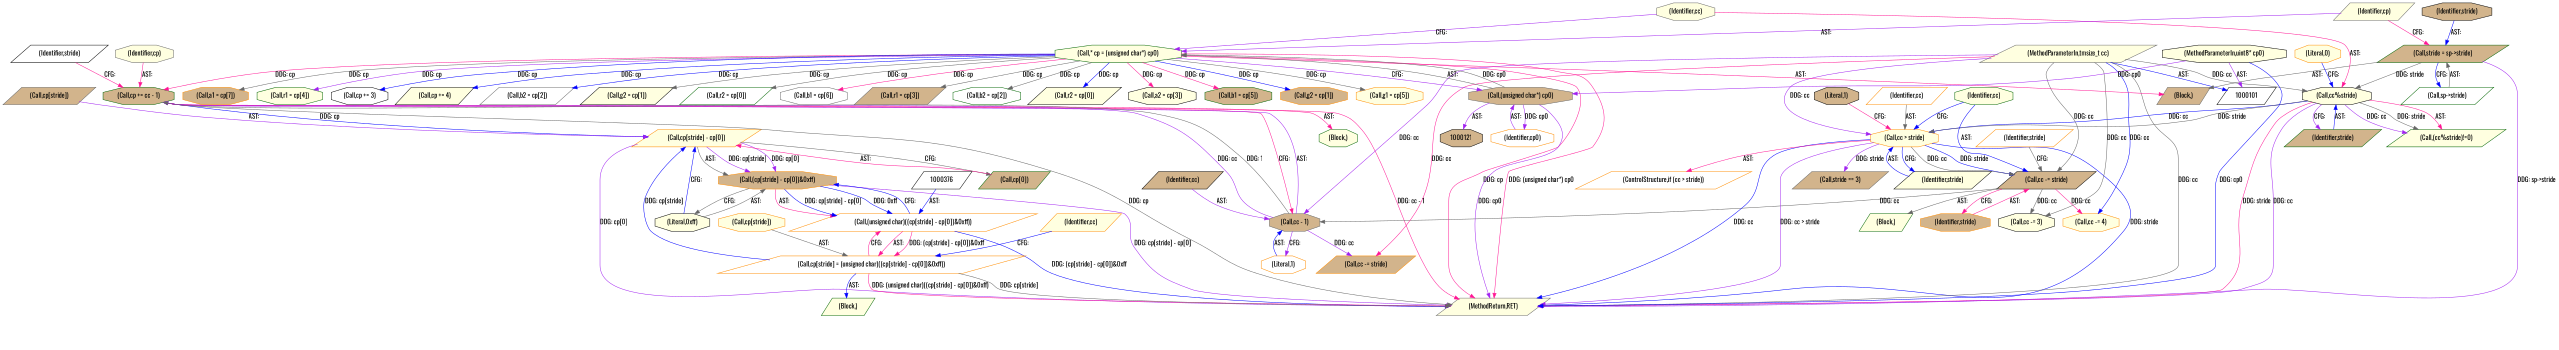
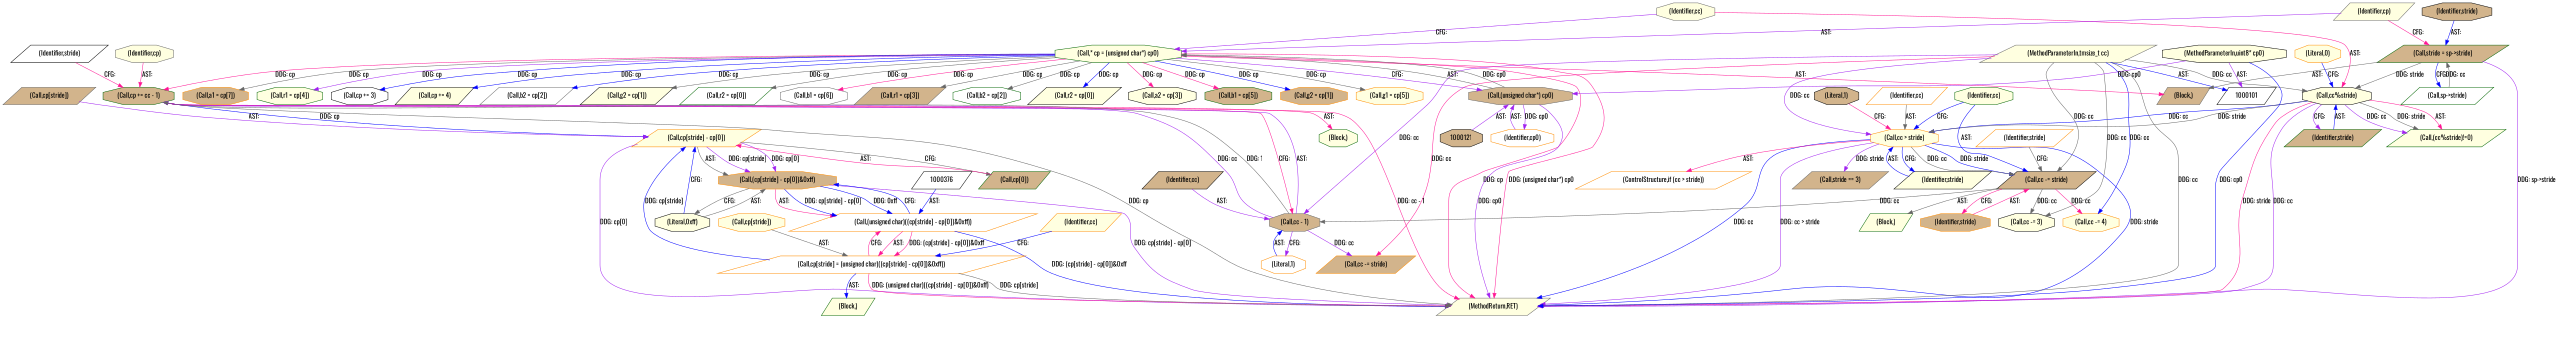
(2456, 75) -> (2456, 75)
(1475, 111) -> (1488, 119)
